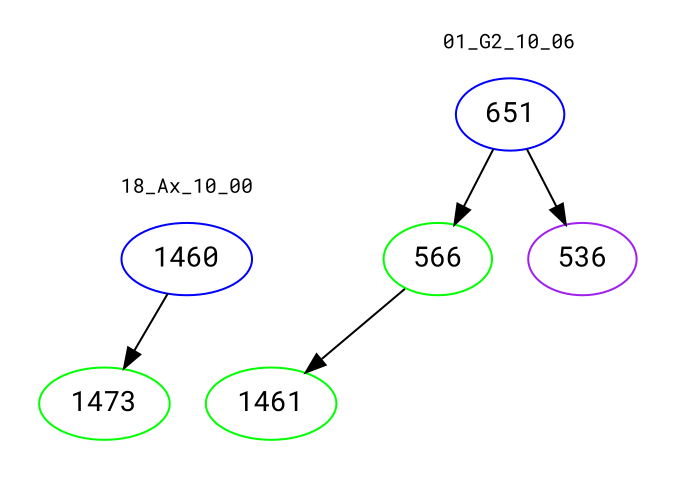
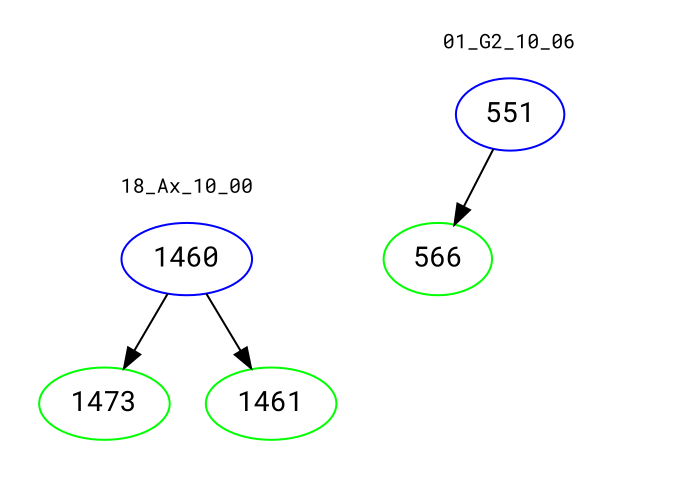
(510, 114) -> (510, 114)
(582, 259) -> none
(363, 324) -> (223, 322)
